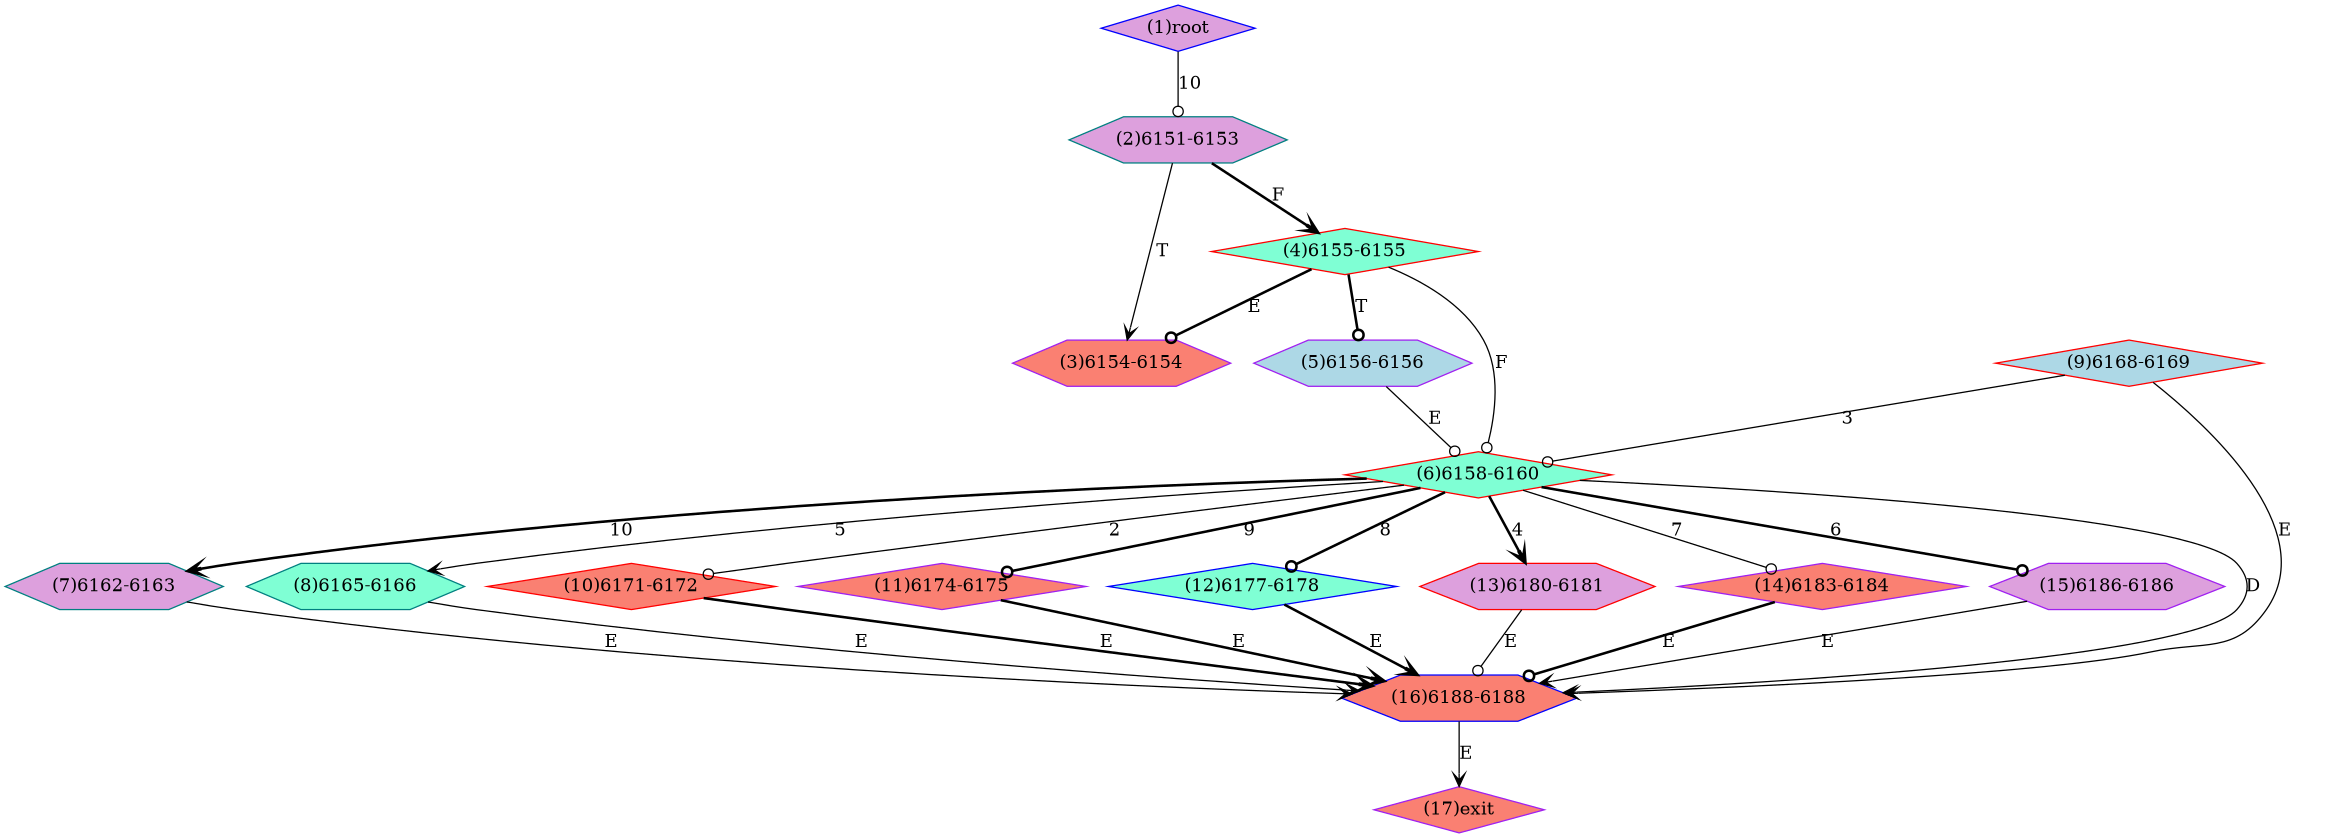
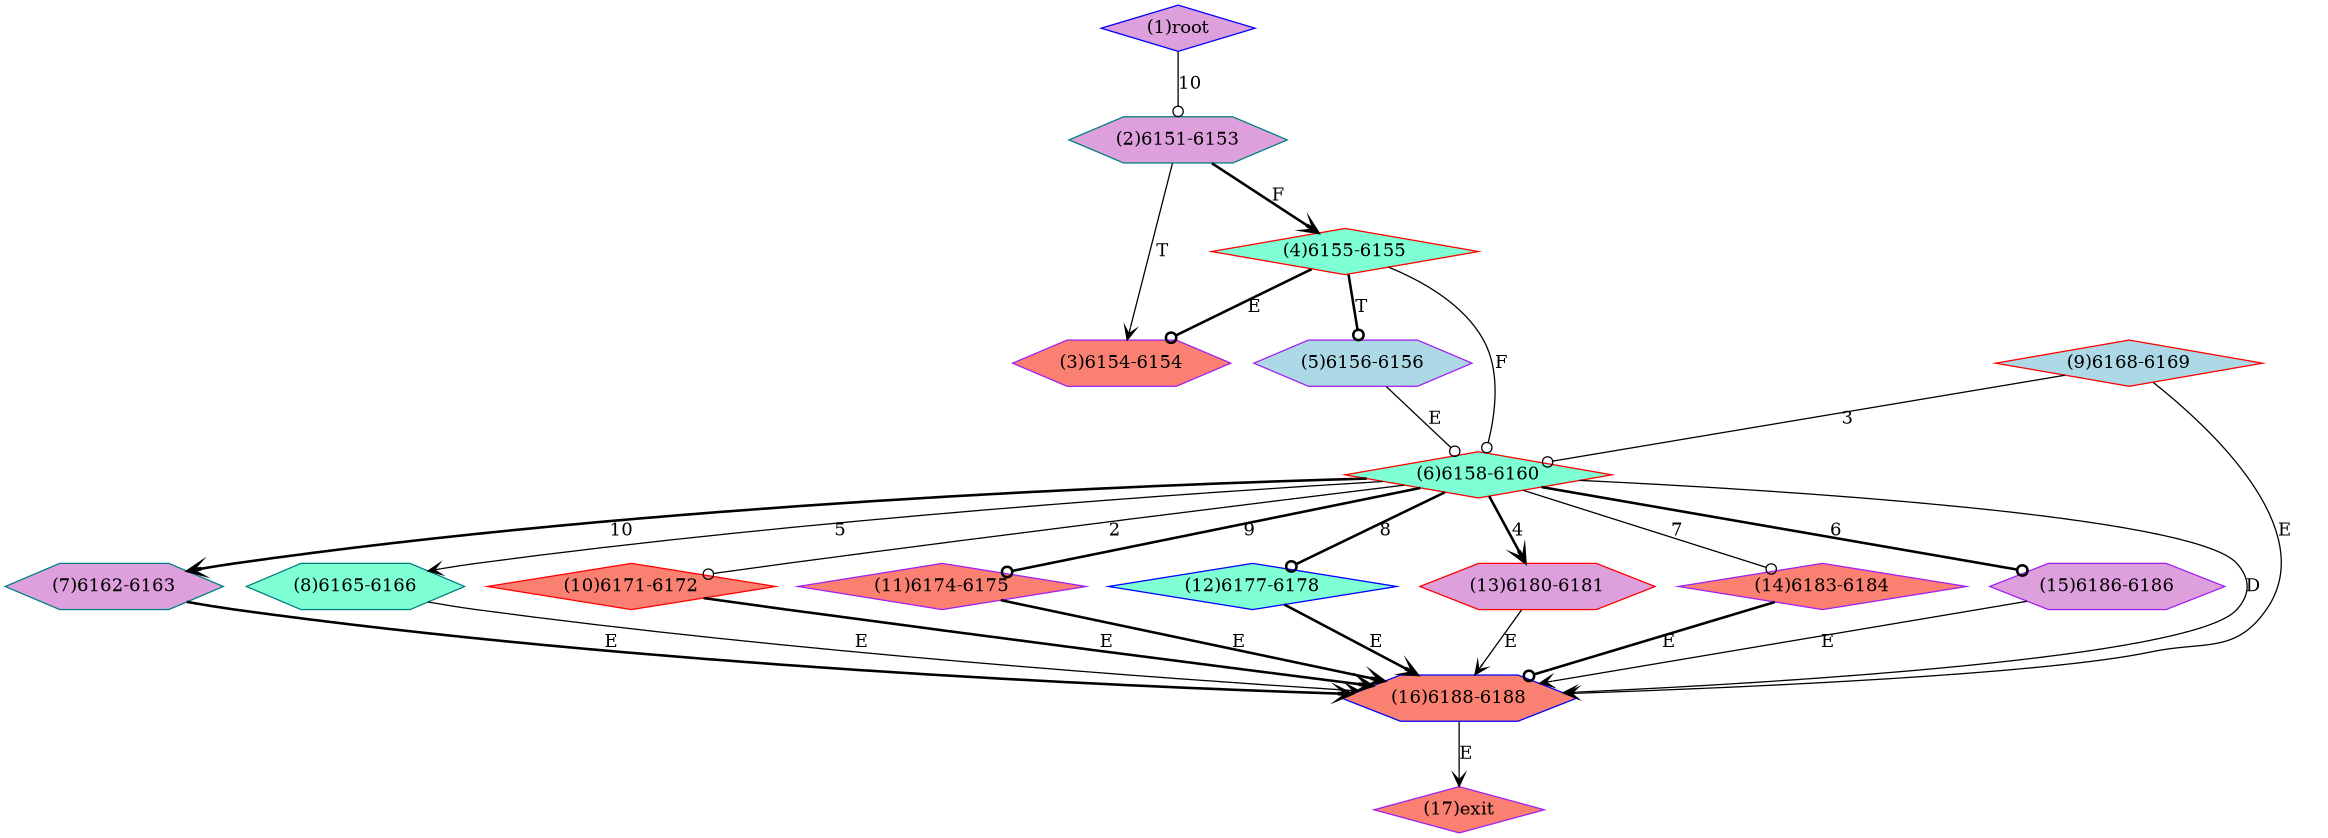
(1501, 638) -> (1501, 638)
(762, 663) -> (762, 663)
